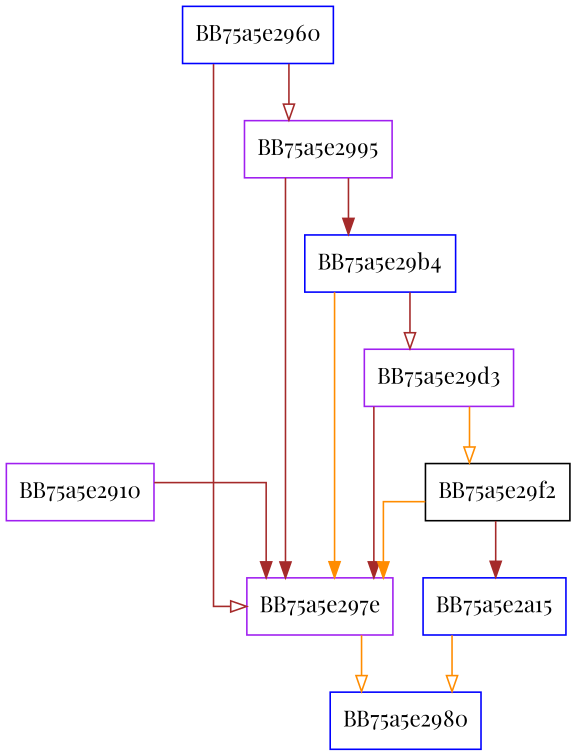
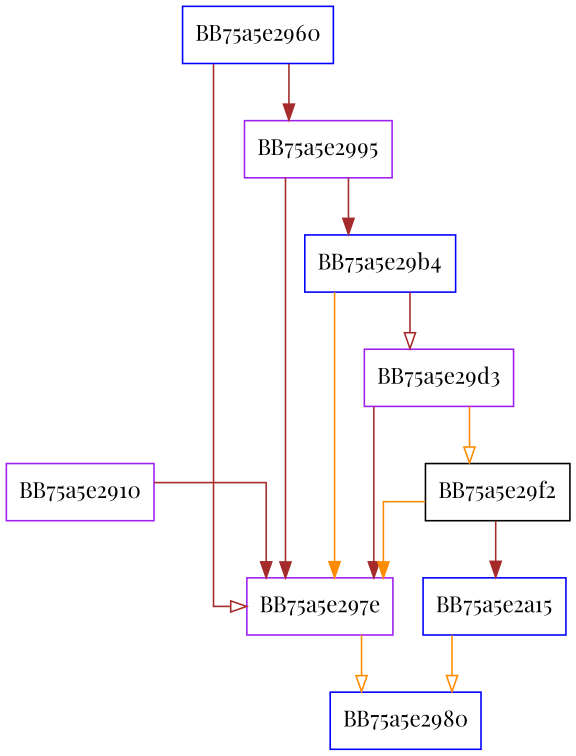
(289, 84) -> (289, 84)
